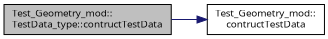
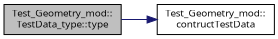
(88, 20) -> (63, 20)
